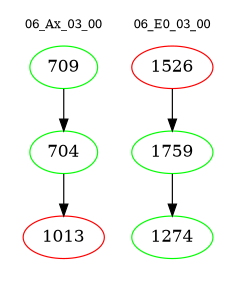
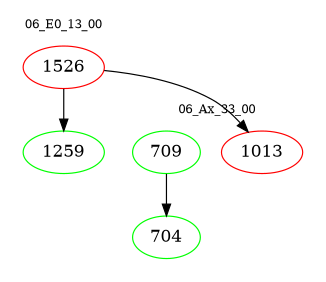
(64, 25) -> (217, 110)
(172, 25) -> (64, 25)
(172, 152) -> (64, 152)
(64, 189) -> (177, 85)
(172, 237) -> none
